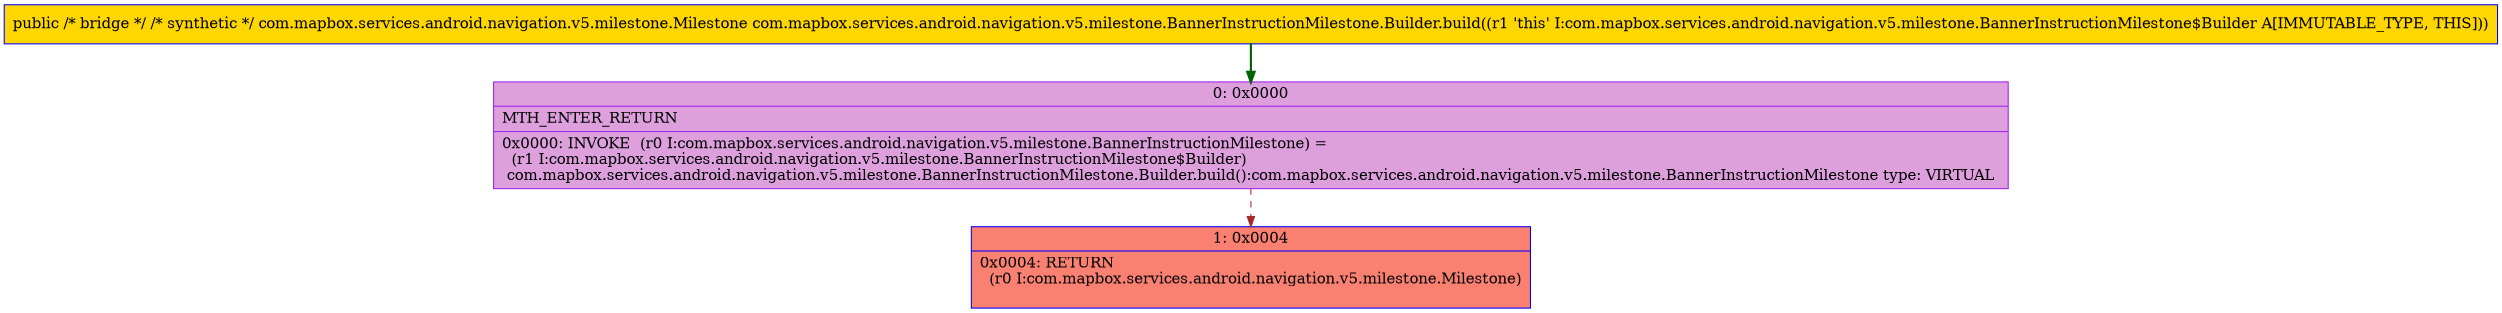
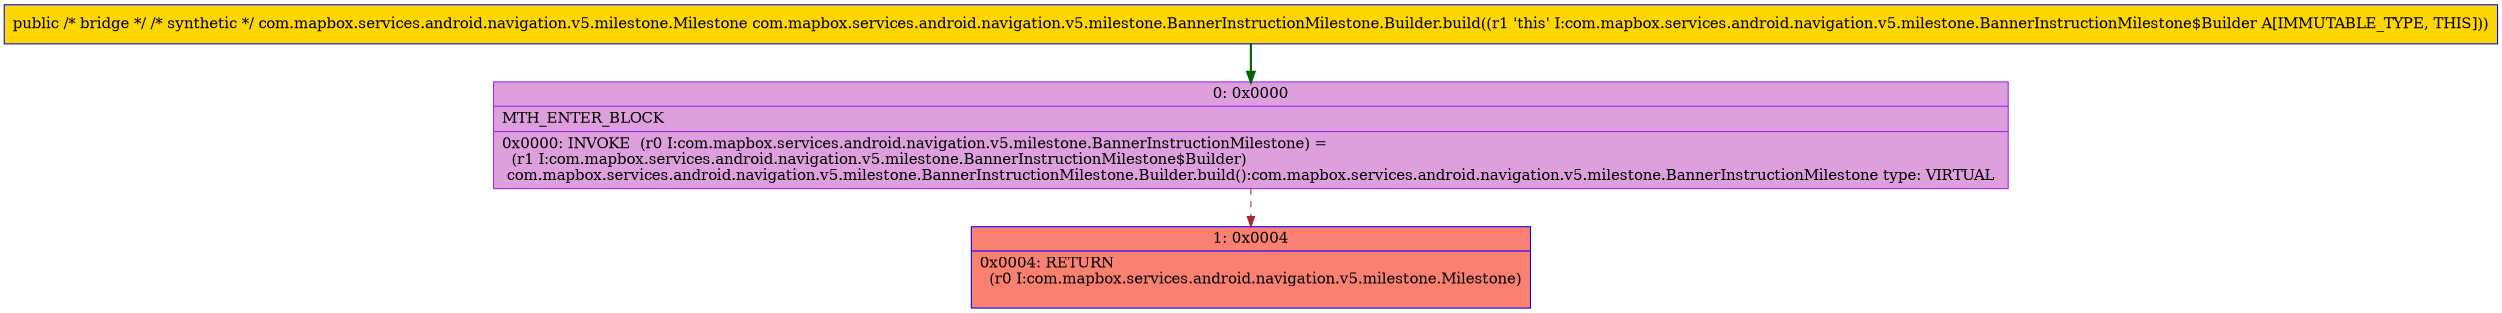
(590, 118) -> (583, 118)
